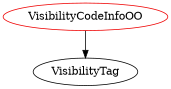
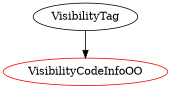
(85, 41) -> (85, 41)
